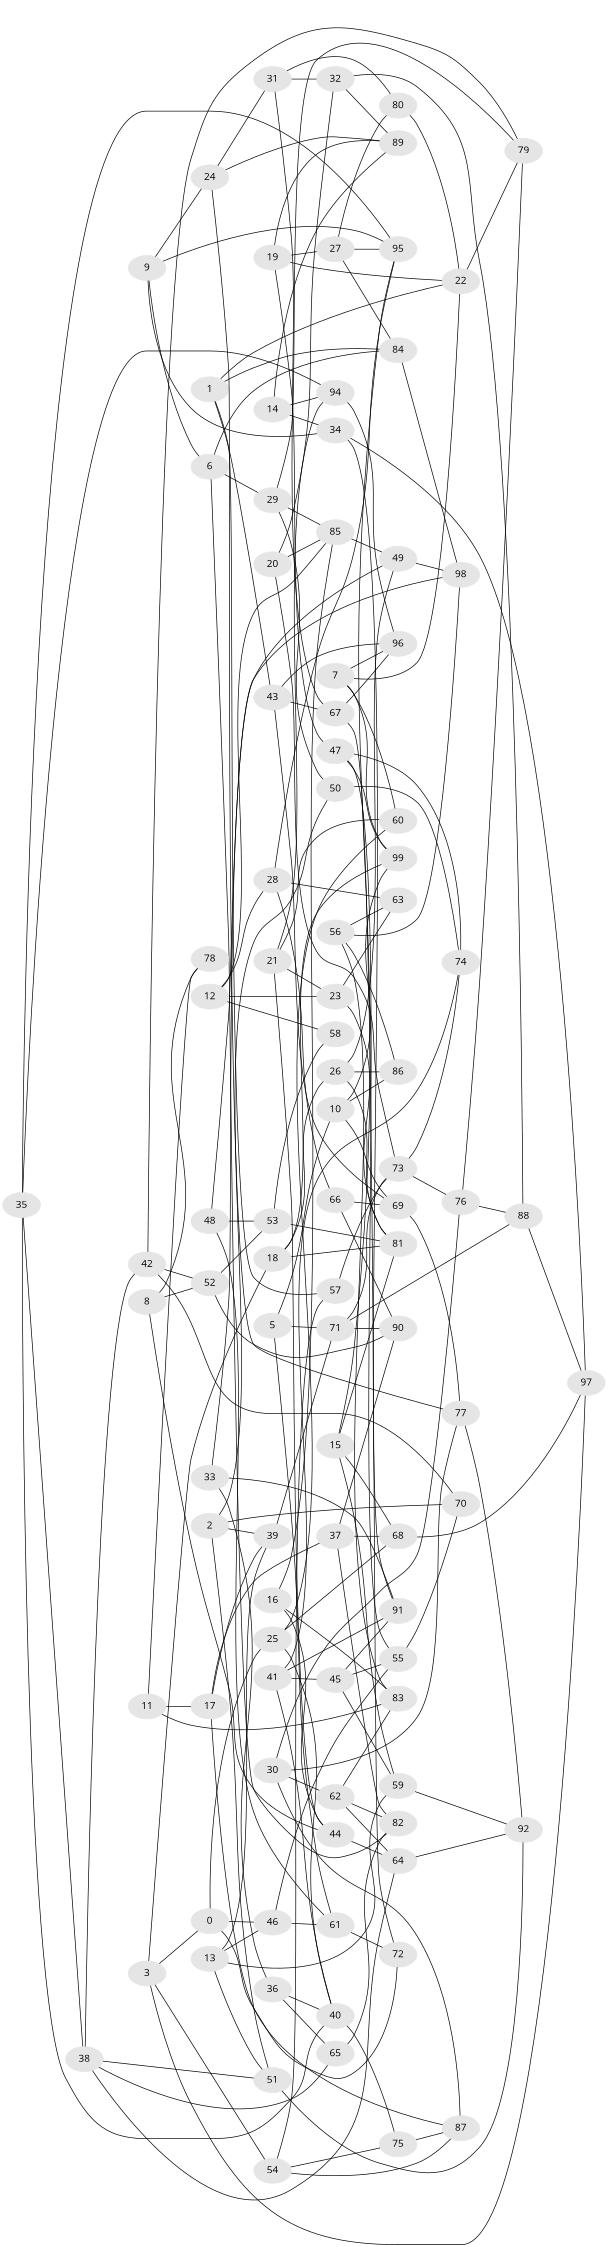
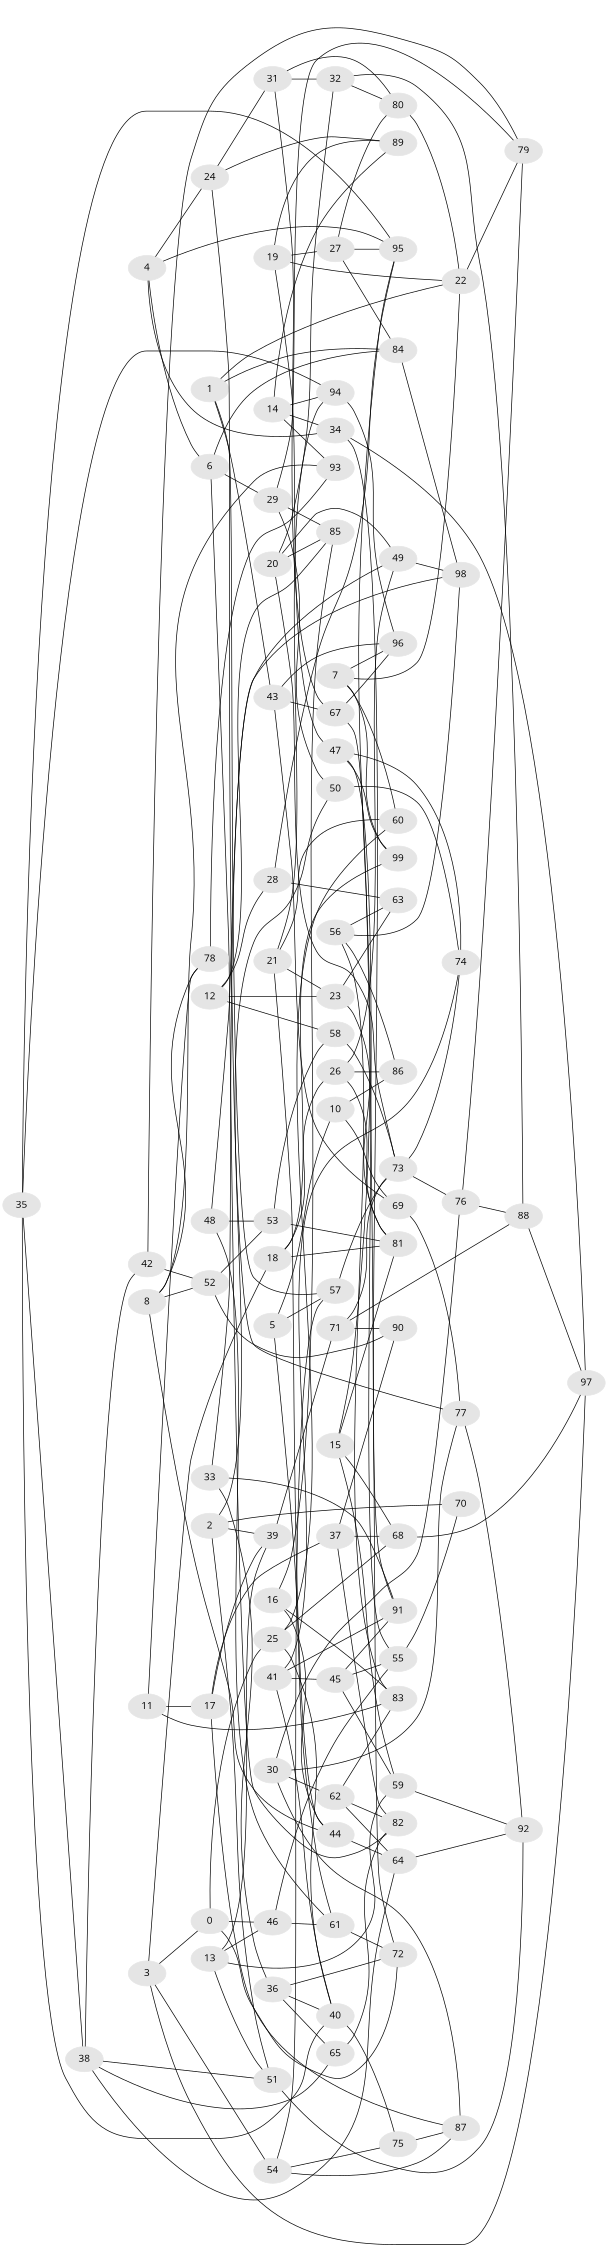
(367, 111) -> (367, 92)
(147, 268) -> (147, 268)
none -> (335, 468)
(367, 546) -> (334, 508)
(368, 985) -> none
none -> (376, 1098)
(335, 1200) -> none
(304, 1327) -> (304, 1308)
(271, 1413) -> none
none -> (336, 1972)
